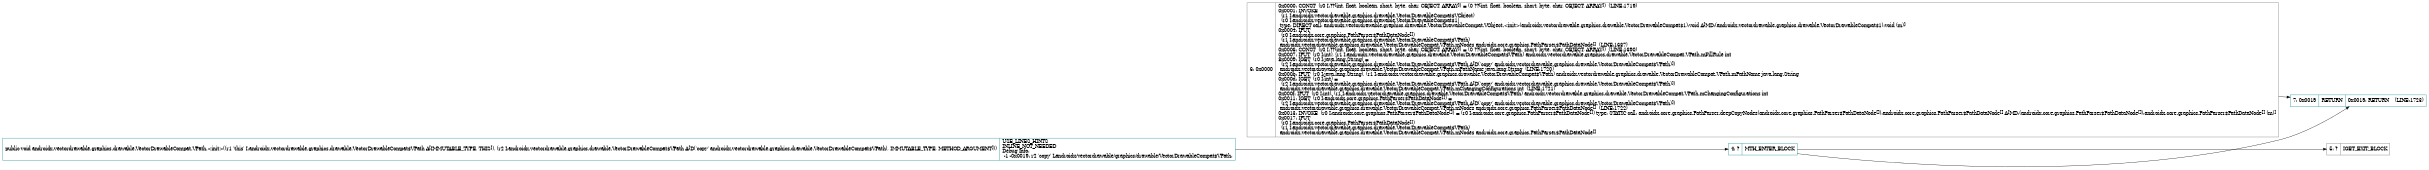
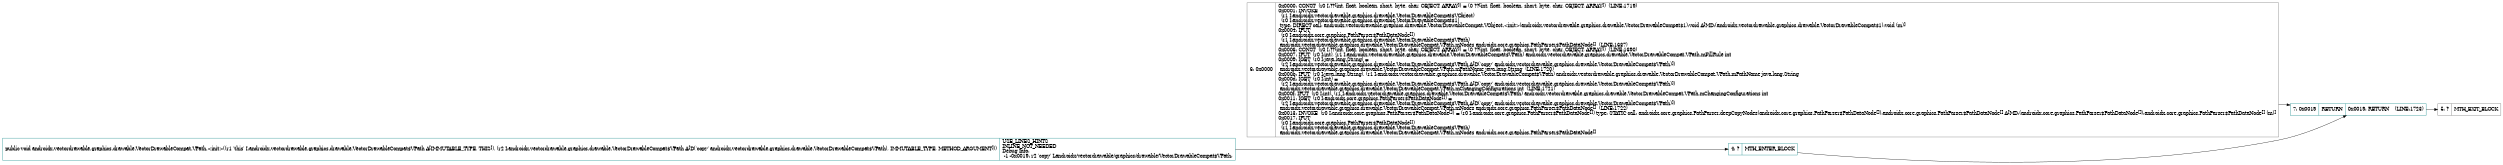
(1324, 60) -> (1324, 60)
(2060, 149) -> (2430, 110)
(2365, 149) -> (2476, 109)
